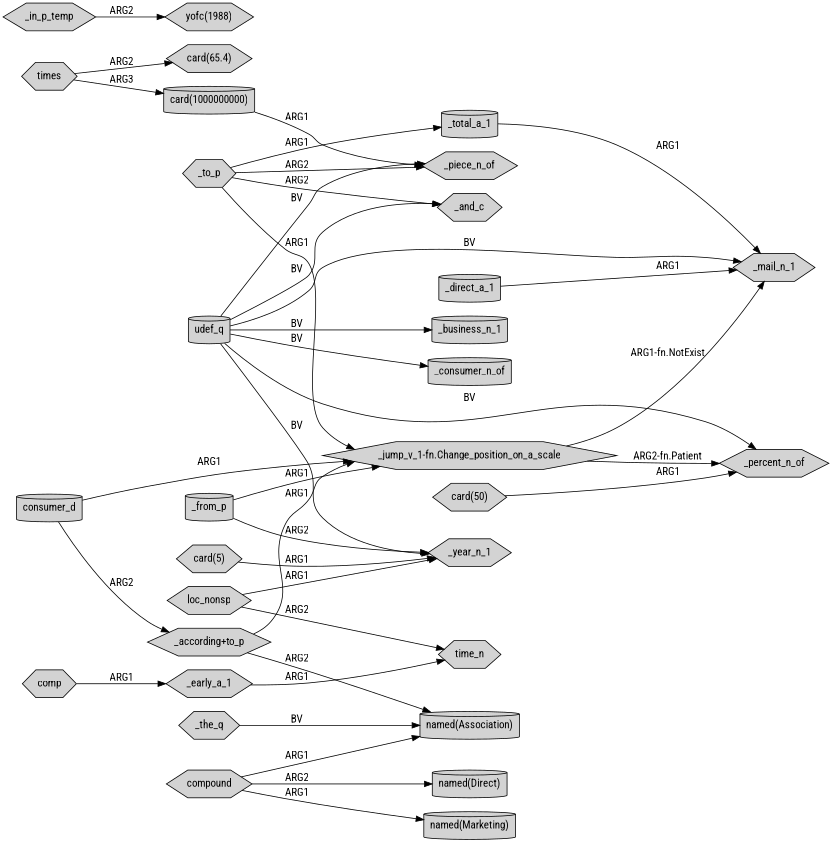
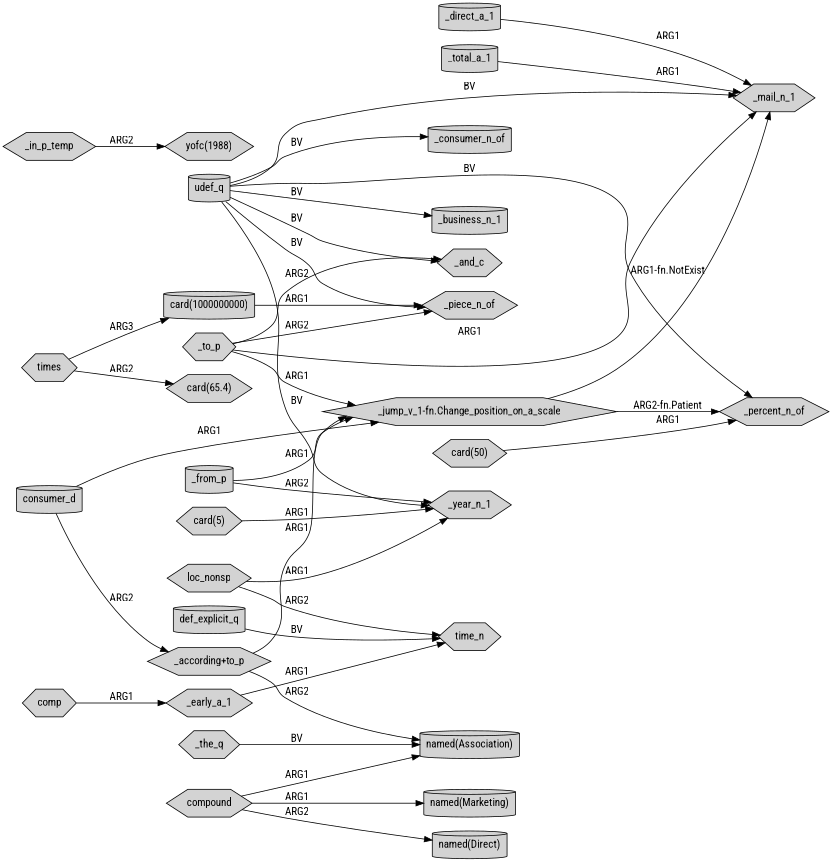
(336, 142) -> (561, 358)
none -> (209, 620)
